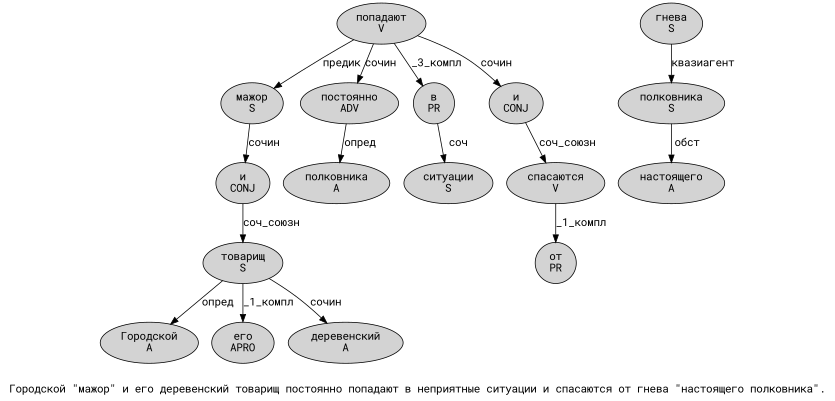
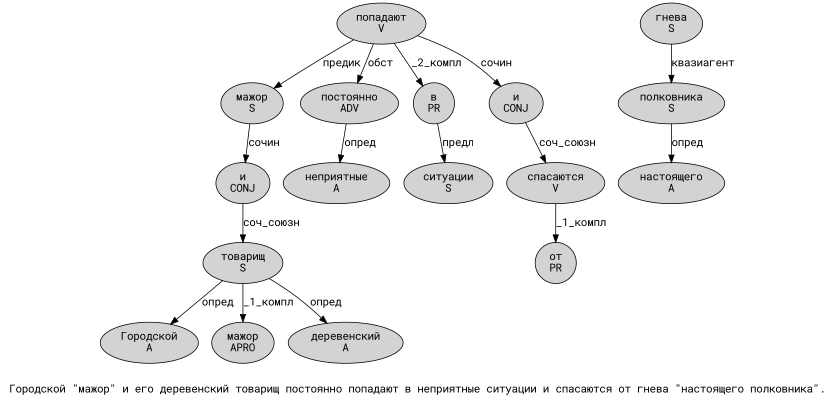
(381, 63) -> (381, 63)
(437, 63) -> (437, 63)
(458, 143) -> (458, 143)
(687, 143) -> (687, 143)
(337, 183) -> (337, 183)
(326, 303) -> (326, 303)
(243, 343) -> (243, 343)
